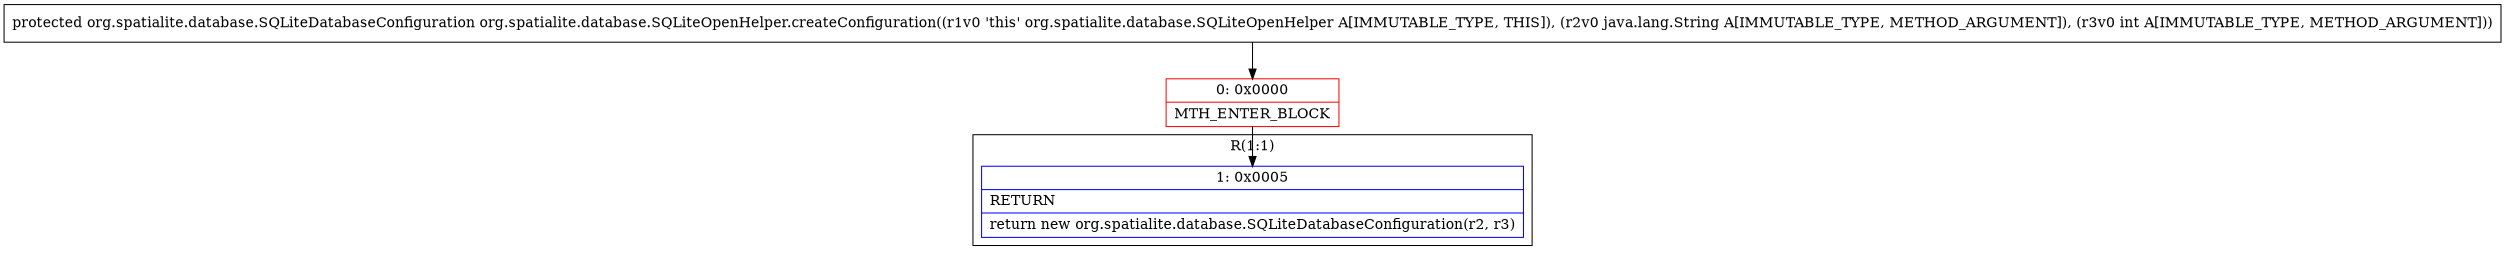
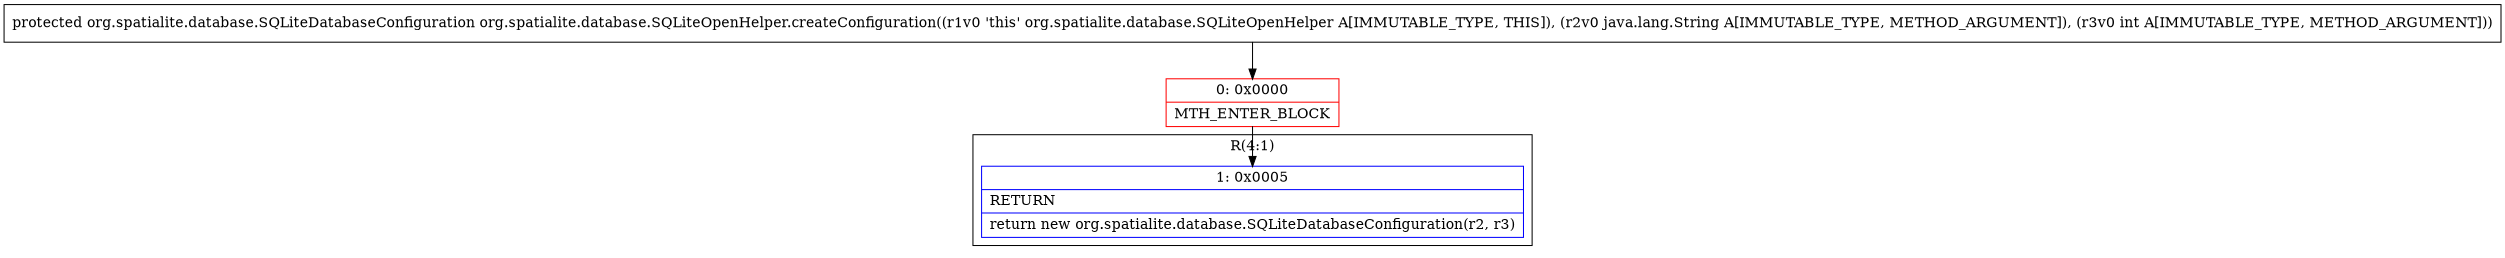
(1253, 146) -> (1253, 146)
